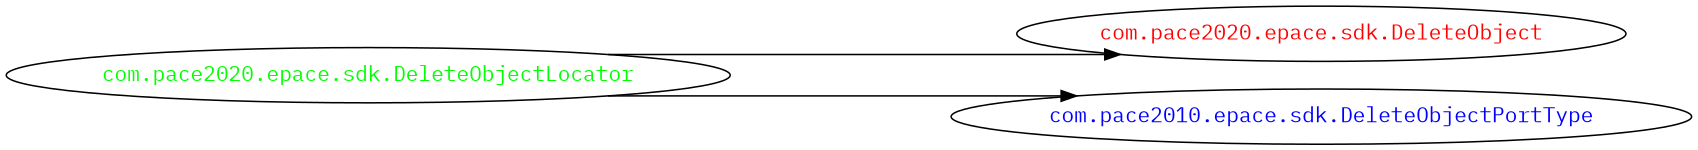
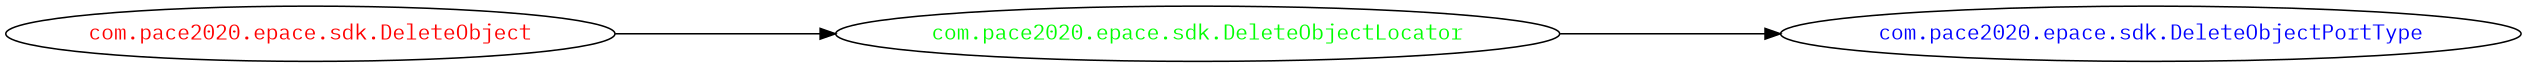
(856, 54) -> (718, 34)
(1321, 117) -> (2151, 34)
